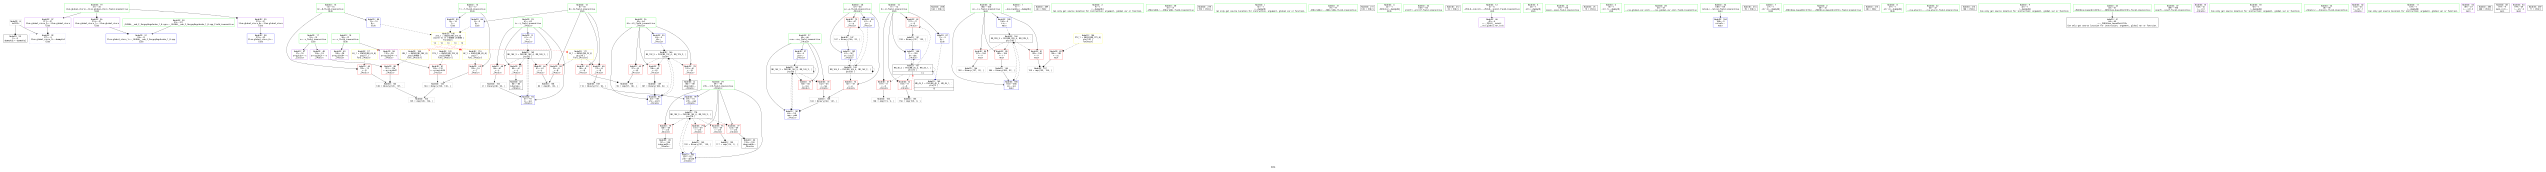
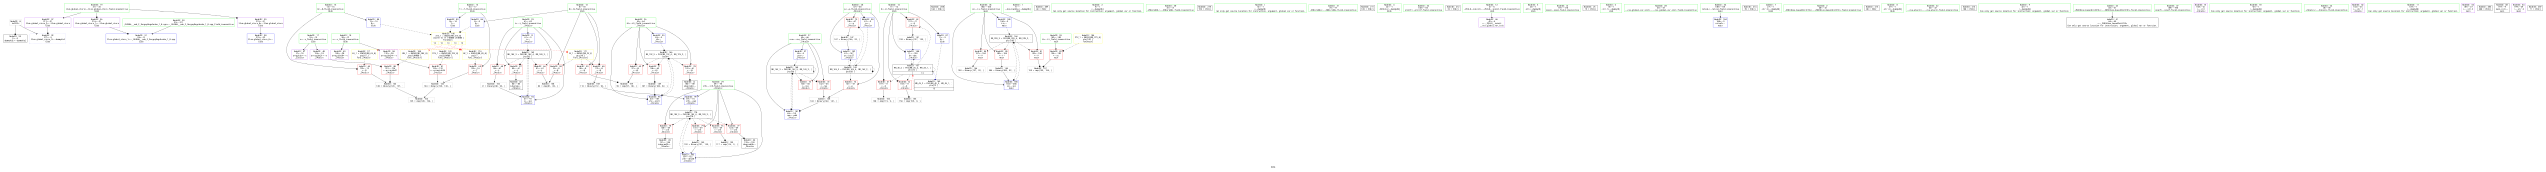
none -> (1056, 39)
